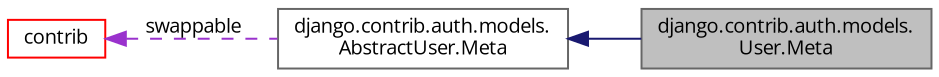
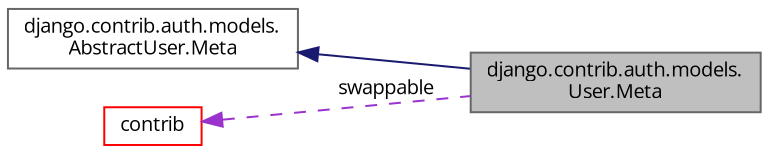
(202, 39) -> (347, 108)
